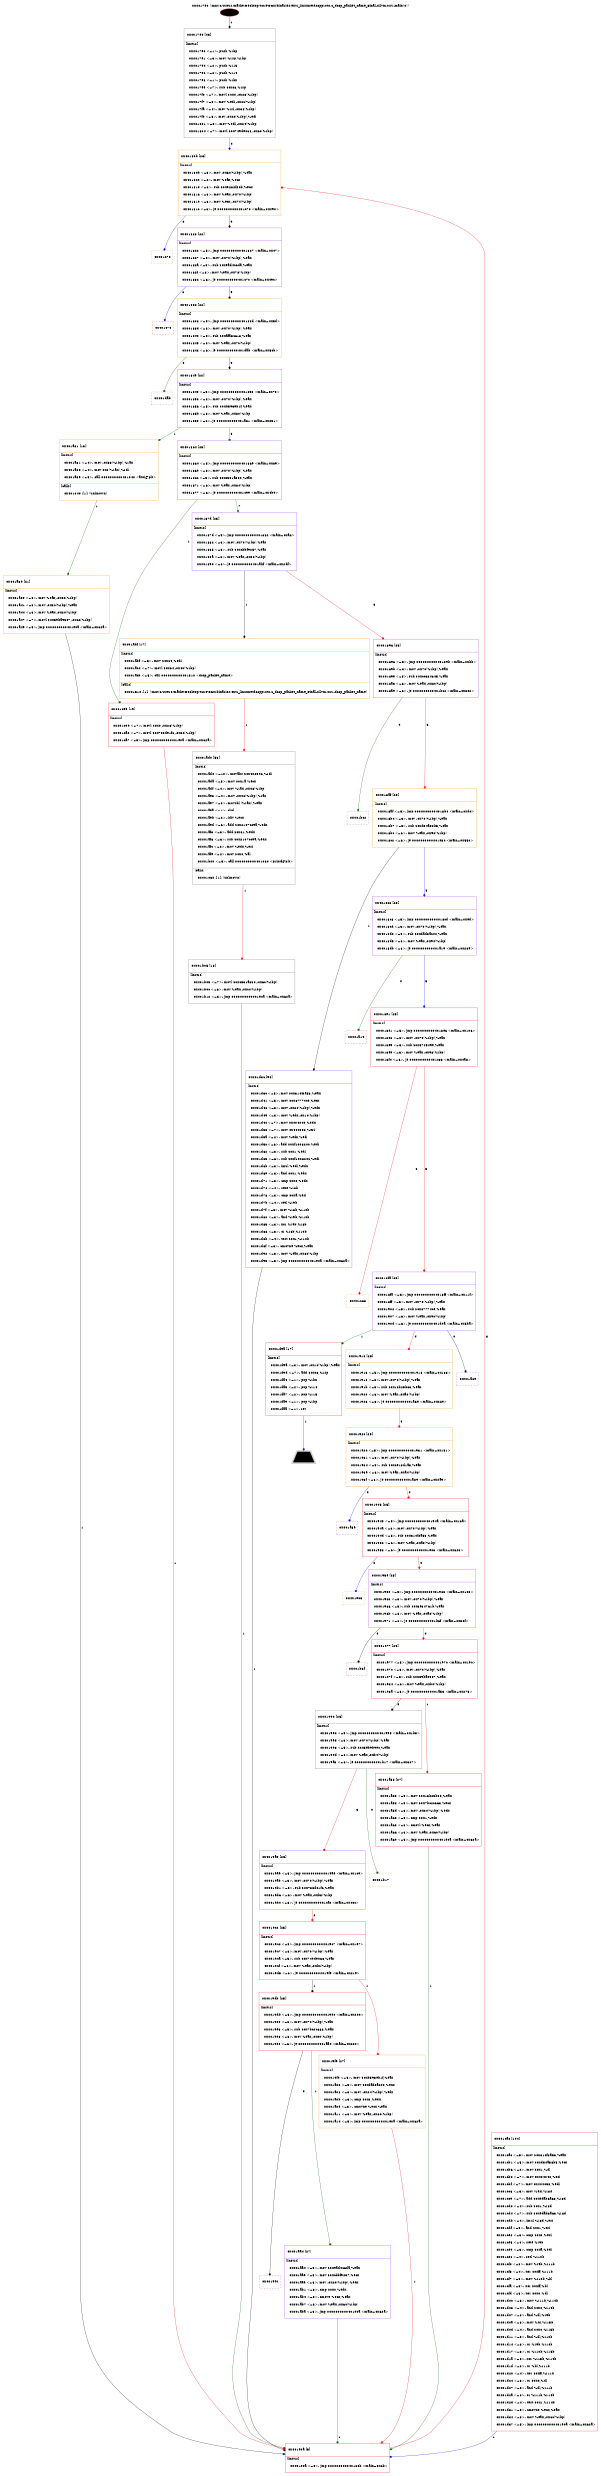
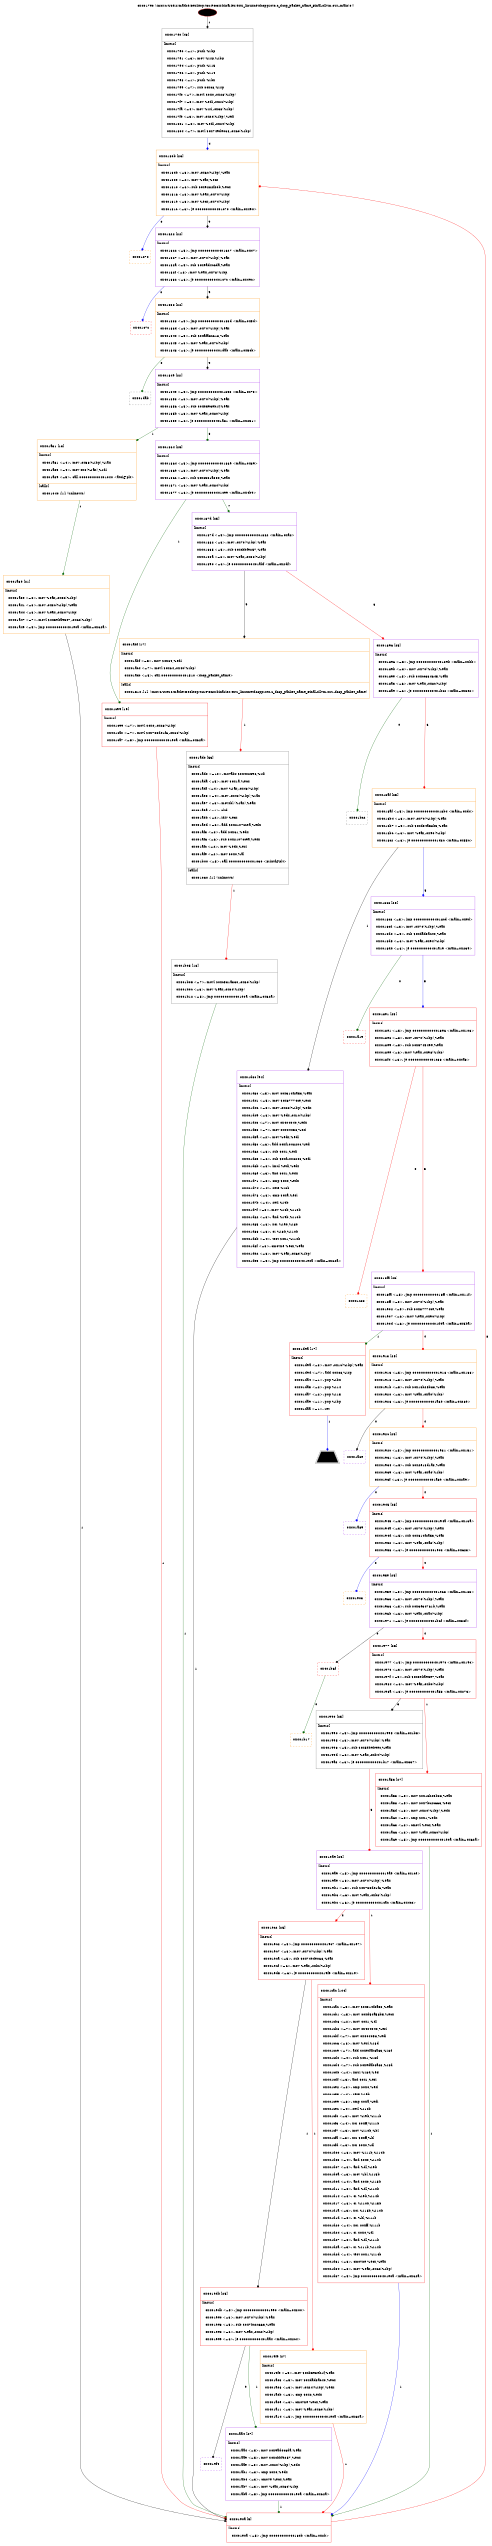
(230, 292) -> (207, 291)
(246, 605) -> (246, 605)
(458, 1350) -> (369, 1426)
(367, 1821) -> (315, 1703)
none -> (370, 1946)
